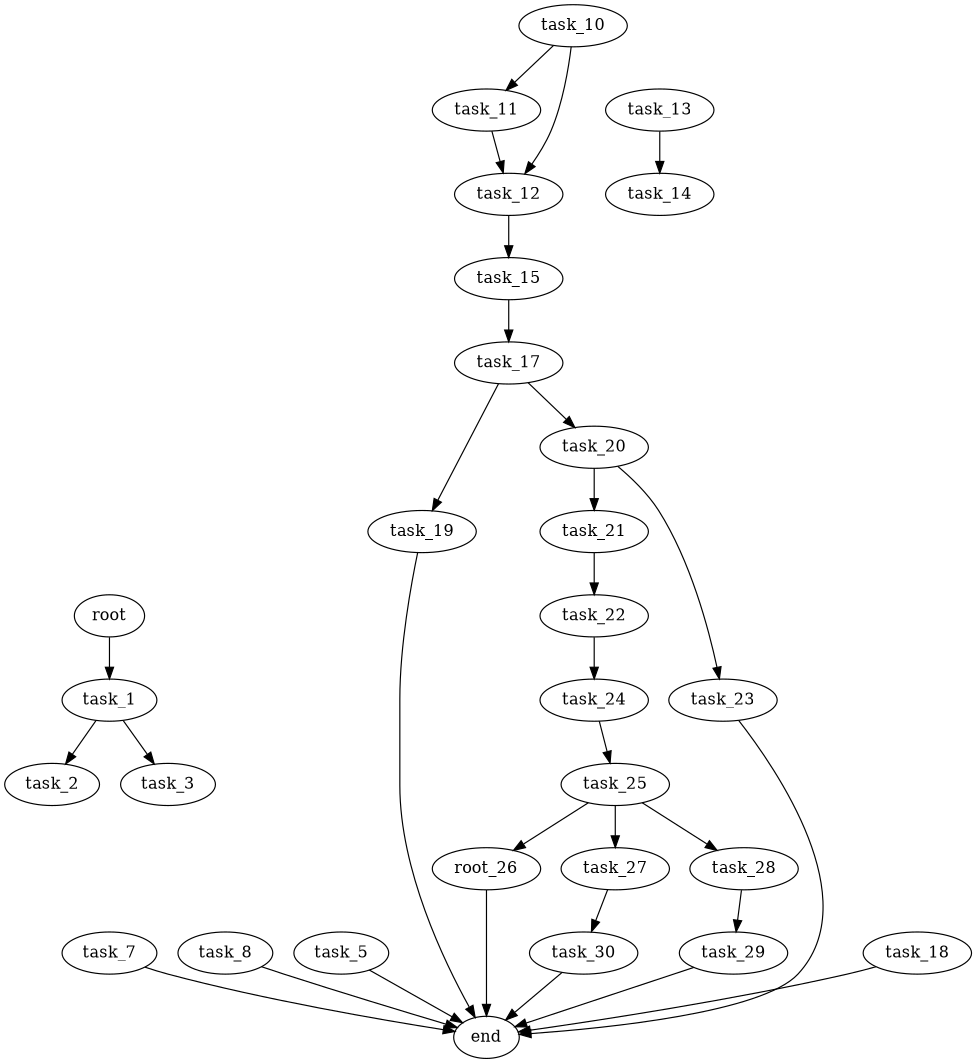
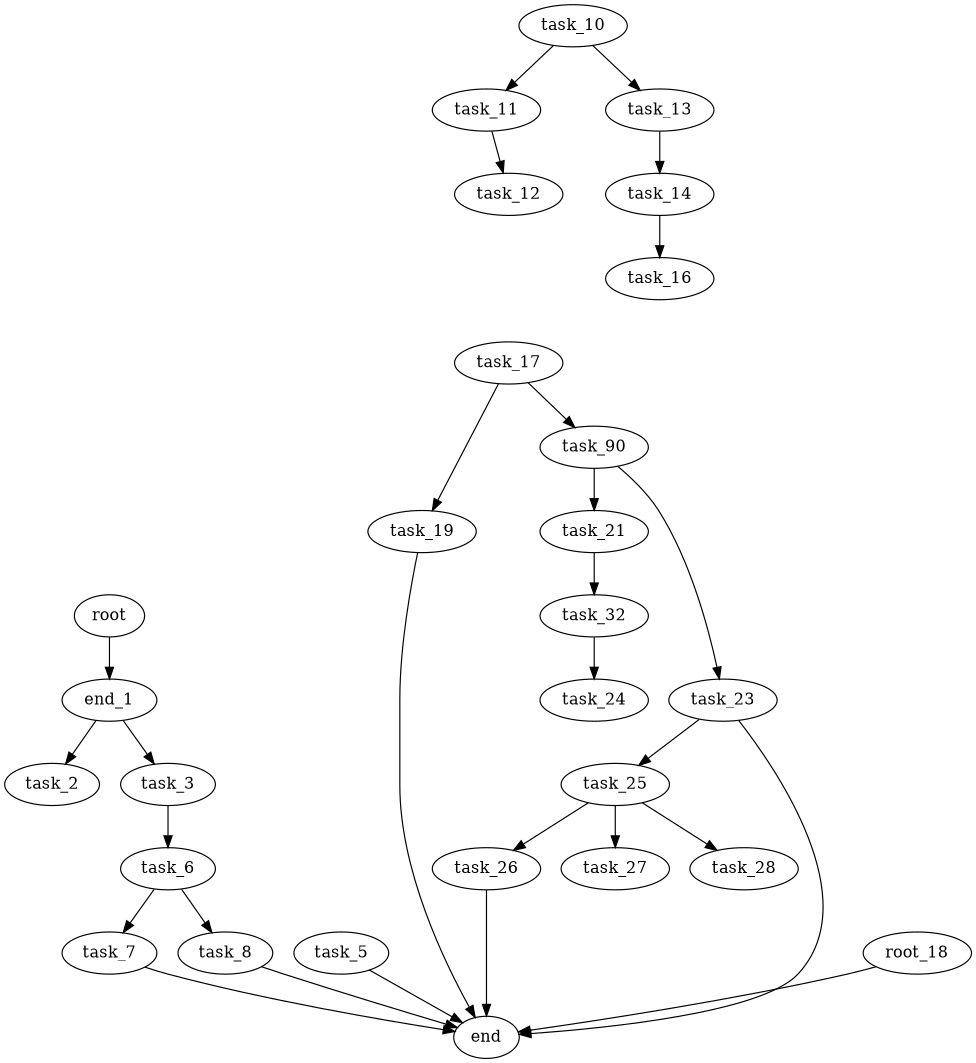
(559, 108) -> (612, 64)
(509, 279) -> none
none -> (660, 279)
(594, 447) -> (594, 447)
(594, 616) -> (594, 616)
(109, 700) -> (109, 700)
(603, 736) -> (674, 739)
none -> (168, 869)
(486, 869) -> (486, 869)
(584, 953) -> none
(734, 953) -> none
(917, 953) -> (917, 953)
